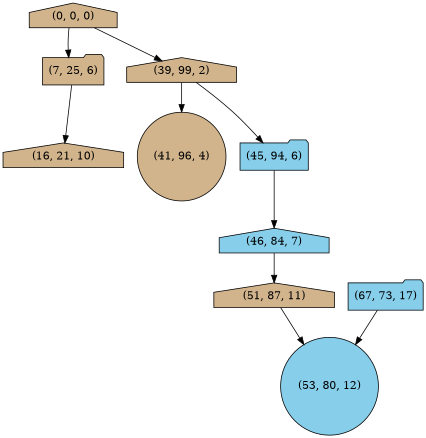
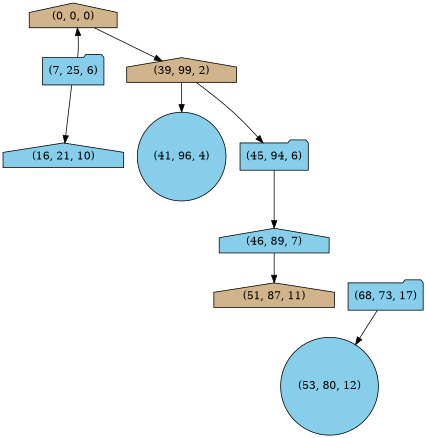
(68, 39) -> (78, 47)
(73, 71) -> (73, 71)
(63, 157) -> (63, 157)
(182, 157) -> (182, 157)
(274, 242) -> (274, 242)
(386, 297) -> (386, 297)
(290, 323) -> none
